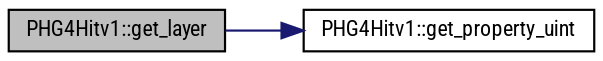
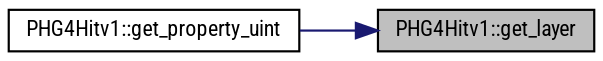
(253, 31) -> (328, 31)
